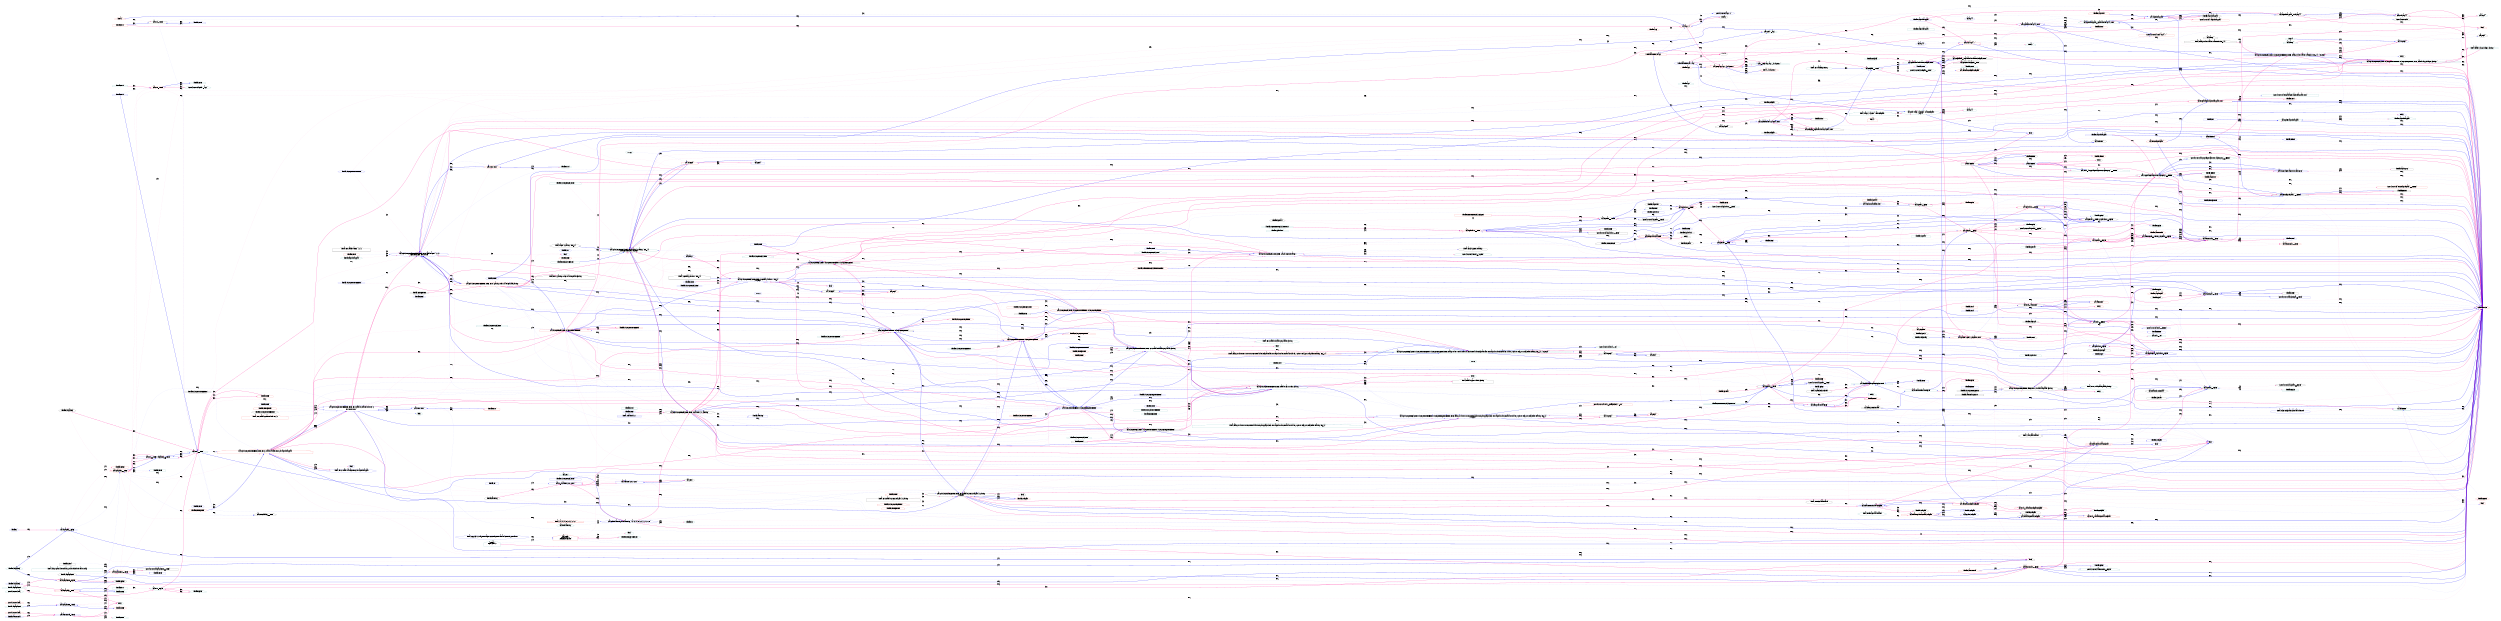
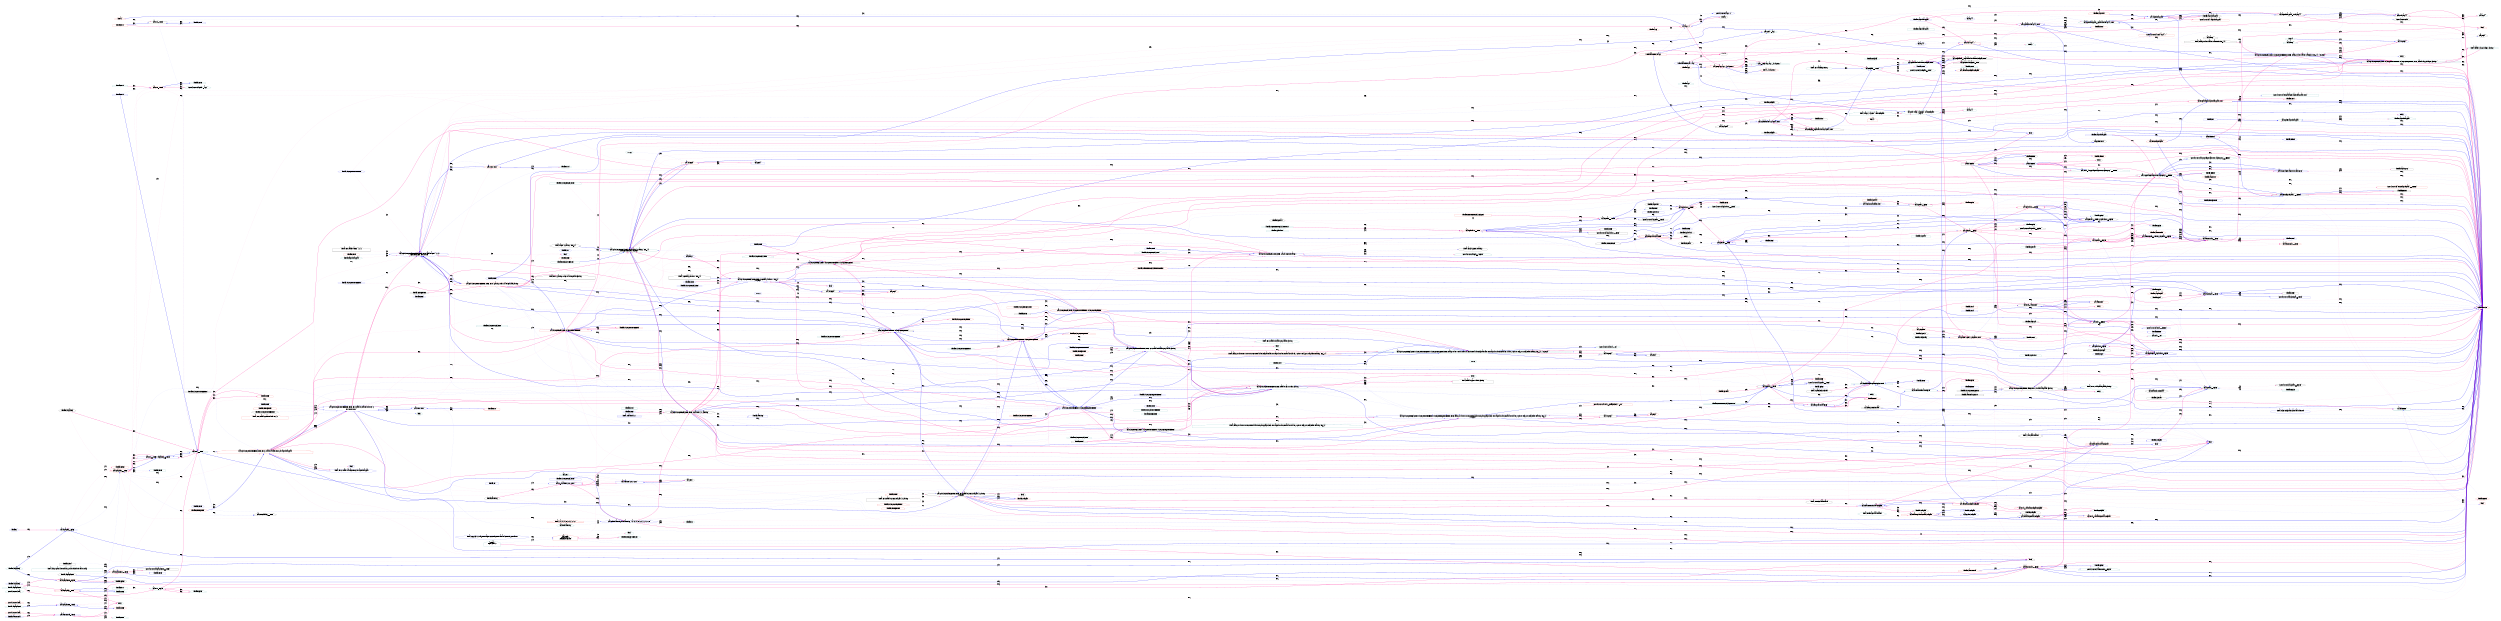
(2099, 142) -> (2099, 142)
(1473, 254) -> (1473, 254)
